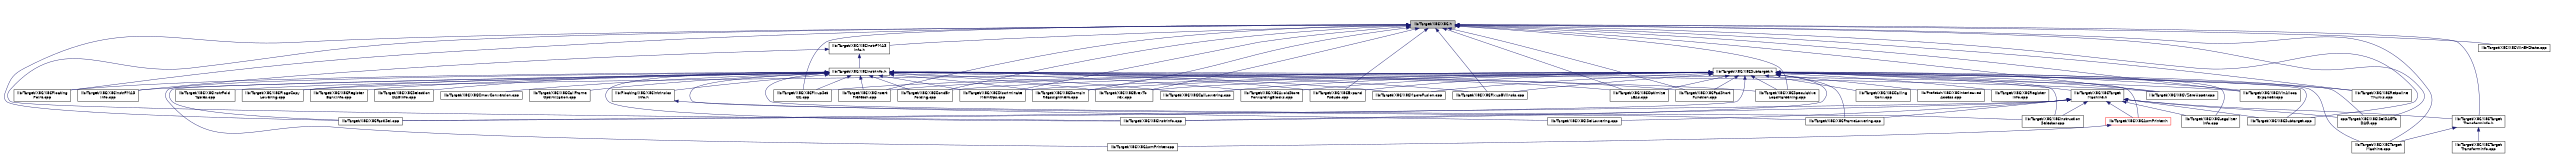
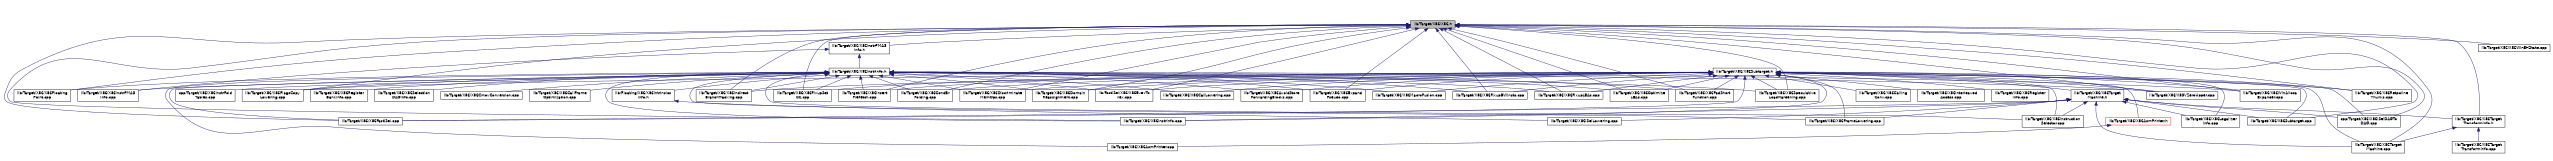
none -> (909, 36)
(205, 95) -> (205, 95)
none -> (724, 95)
(1124, 95) -> (1124, 95)
none -> (1569, 95)
(1951, 95) -> (1951, 95)
(2182, 95) -> (2182, 95)
(2121, 111) -> (2214, 143)
